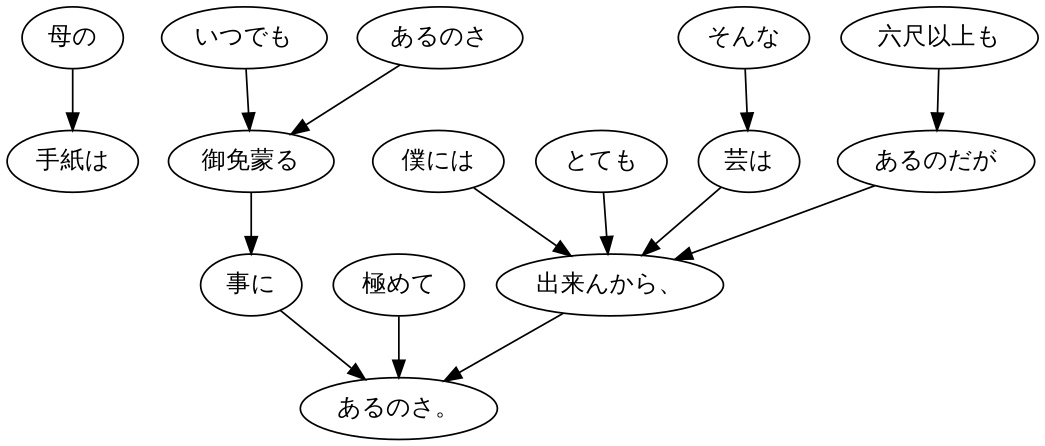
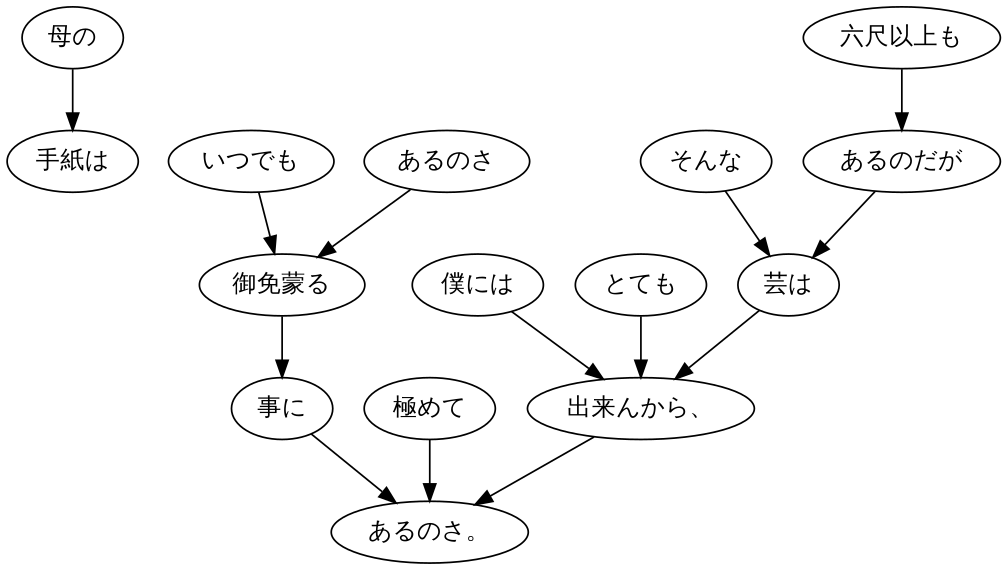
(783, 219) -> (850, 218)
